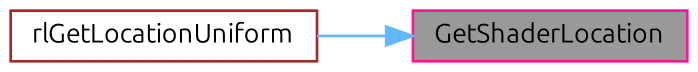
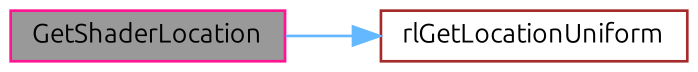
(351, 36) -> (319, 36)
